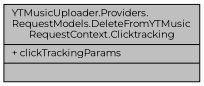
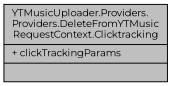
(102, 24) -> (86, 24)
